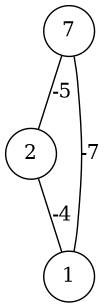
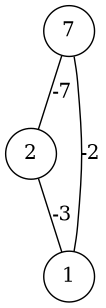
(62, 92) -> (62, 92)
(90, 154) -> (90, 154)
(62, 215) -> (62, 215)
